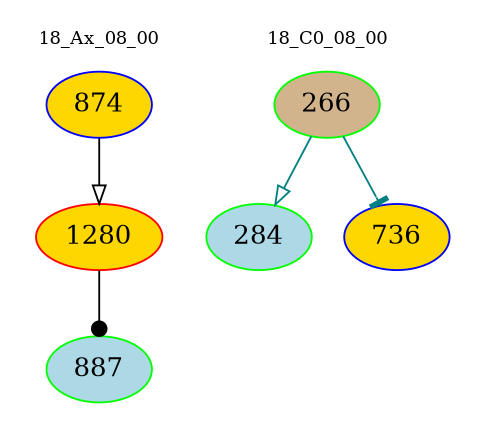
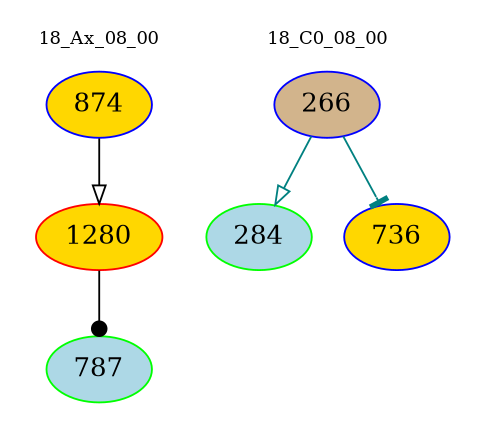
(327, 105) -> (327, 105)
(99, 369) -> (99, 369)
